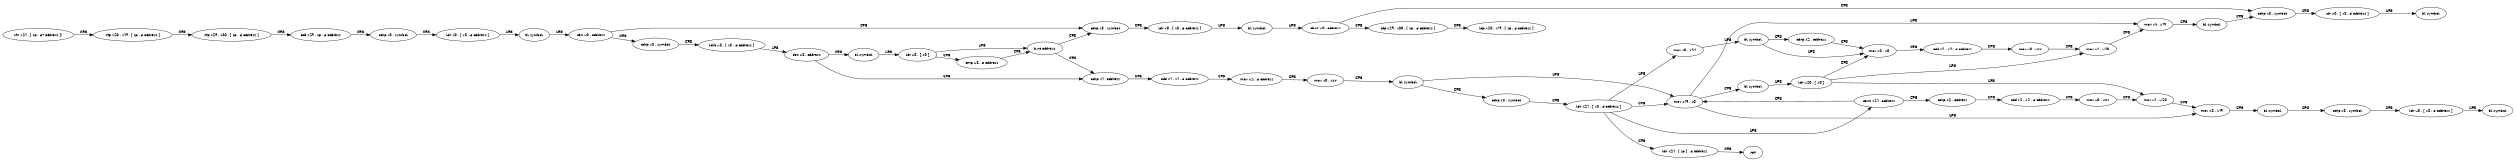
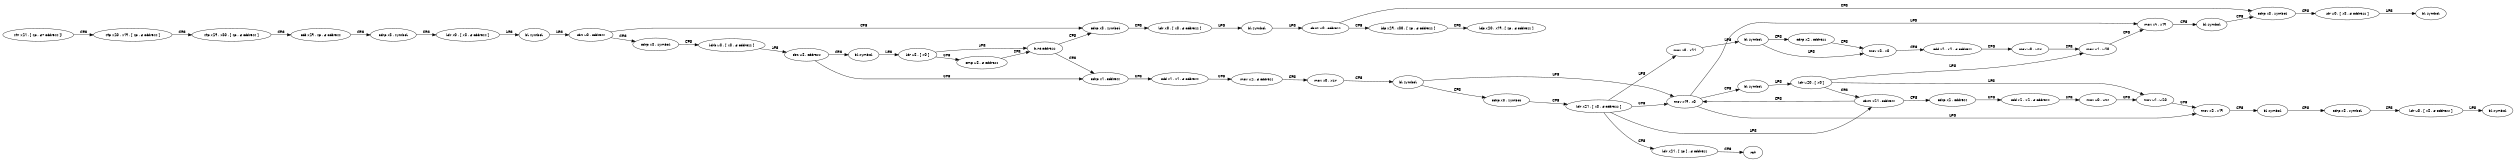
(1844, 67) -> (1840, 93)
